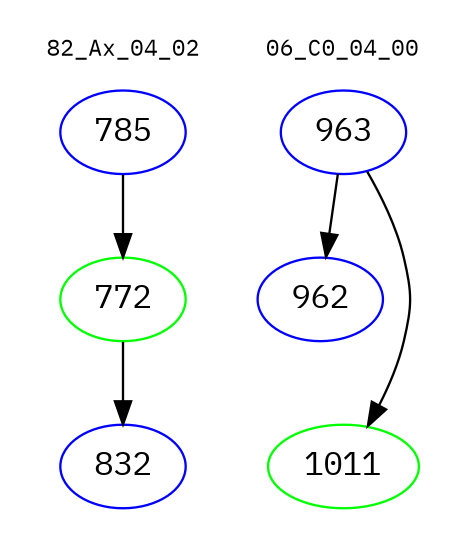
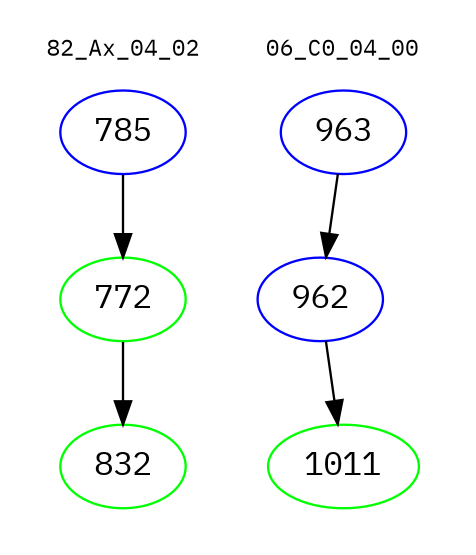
(409, 287) -> (330, 371)
(123, 466) -> (123, 466)
